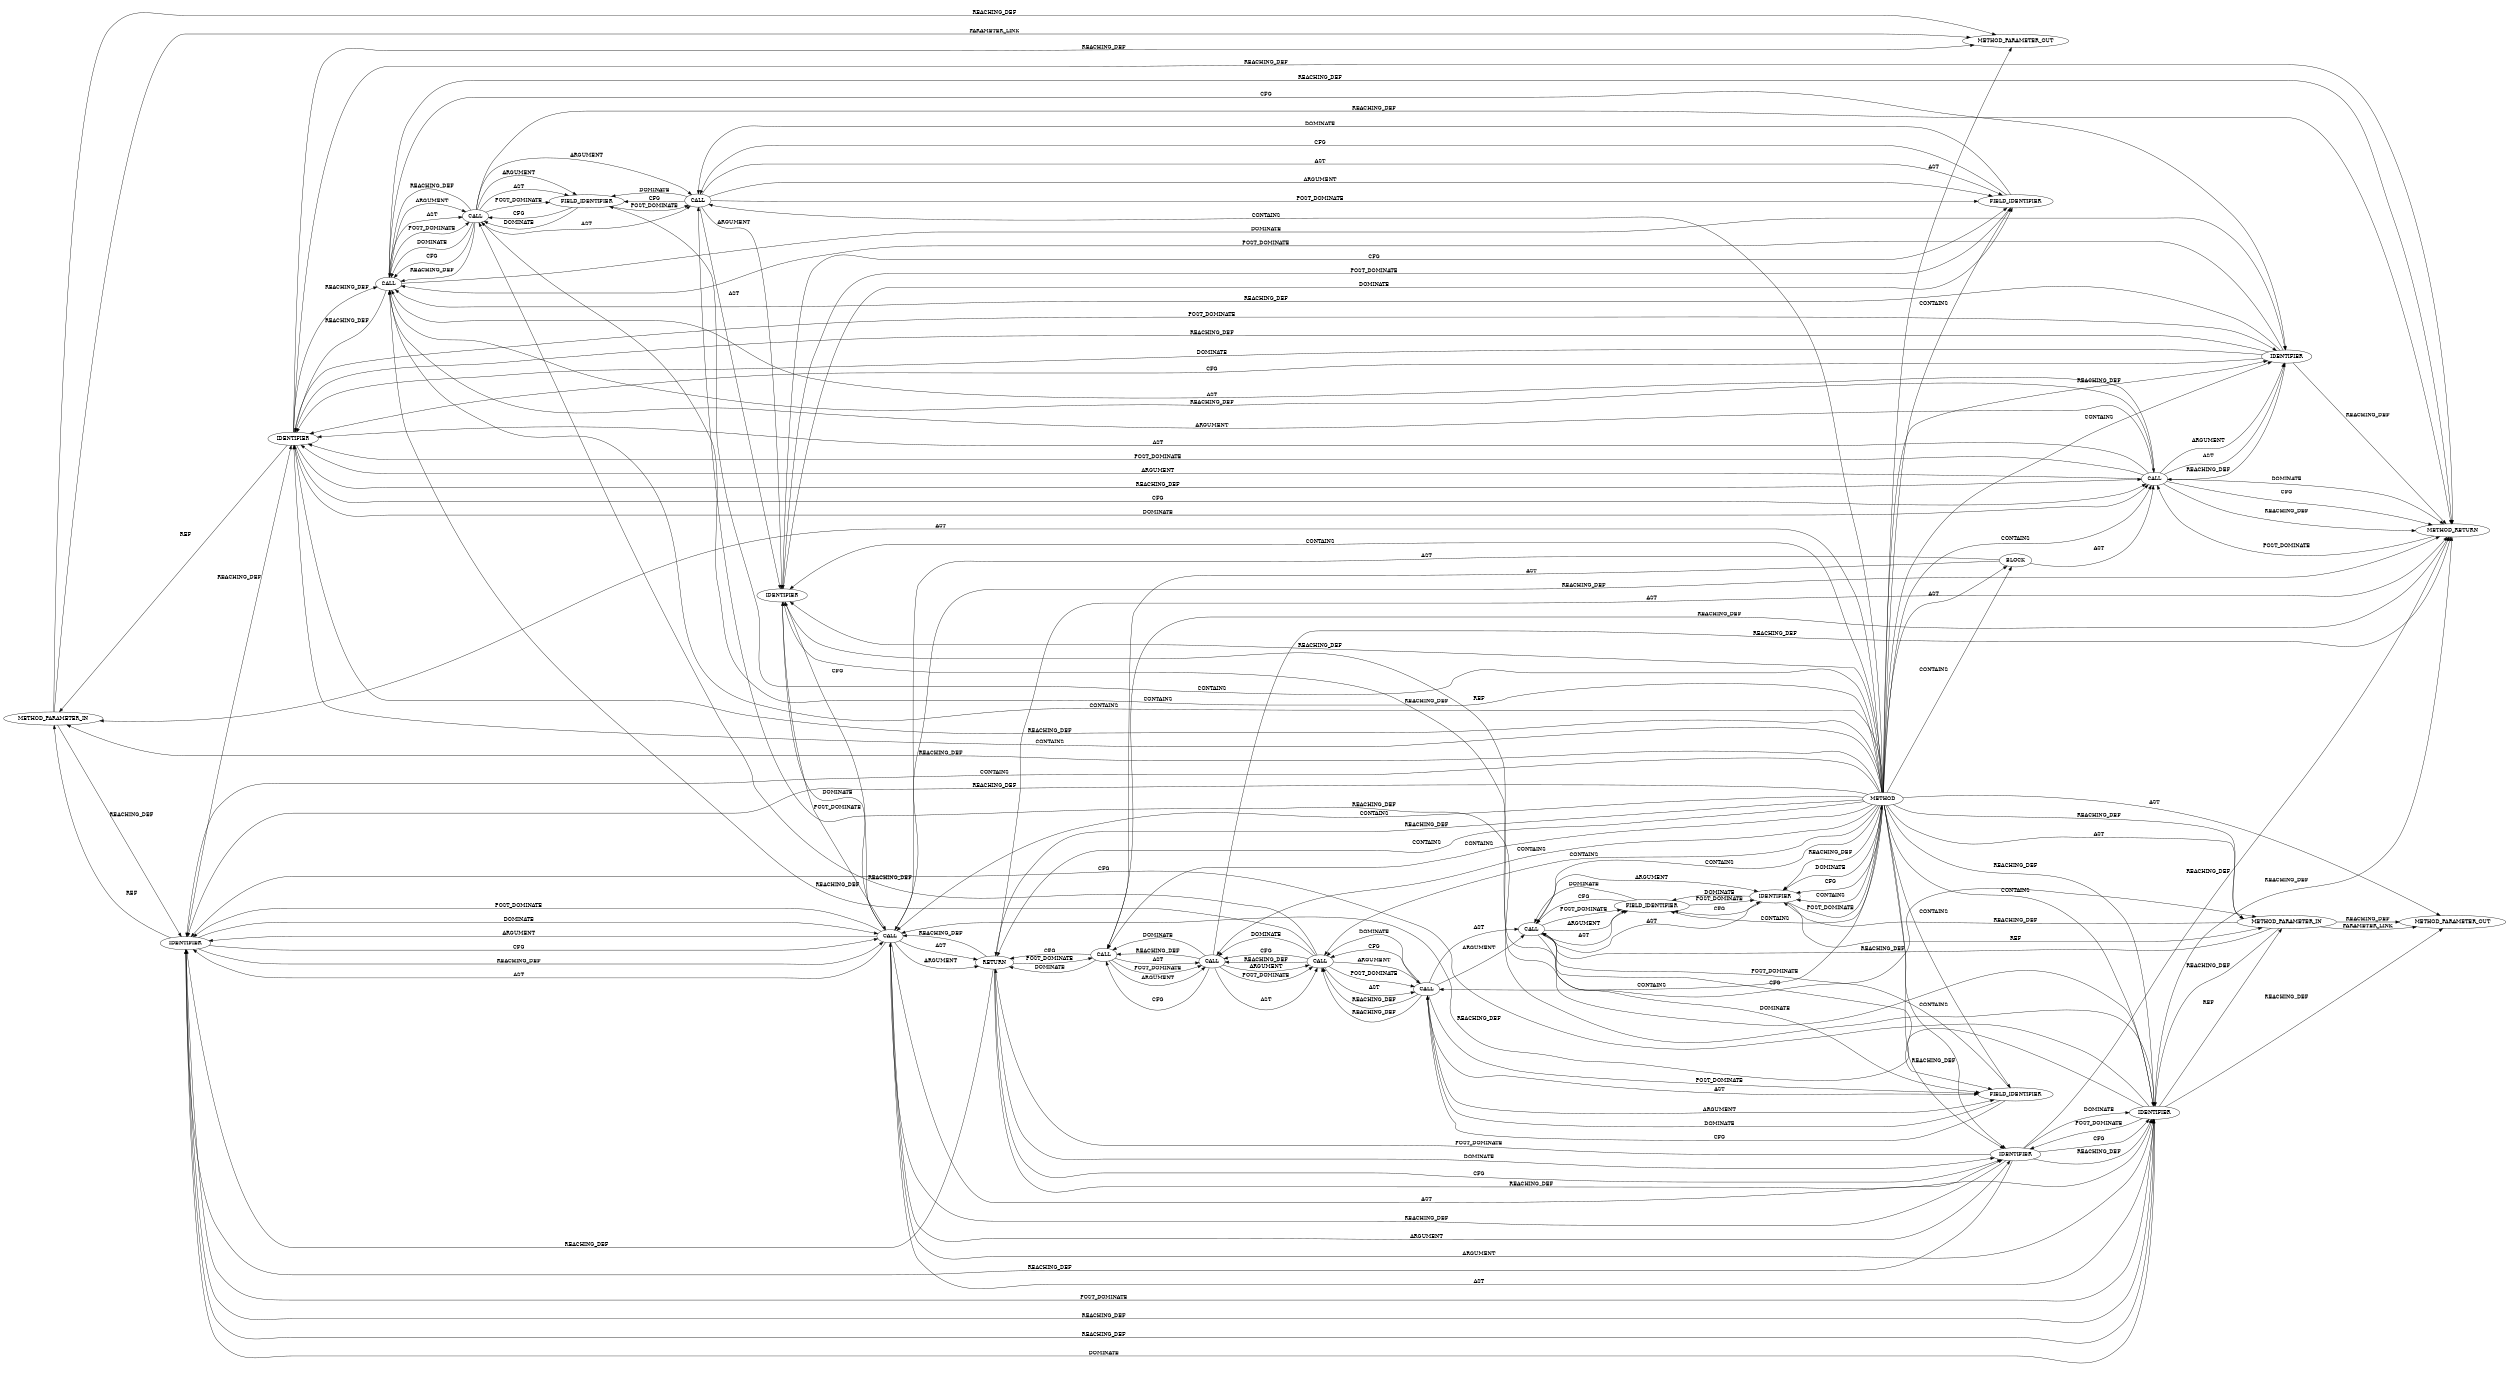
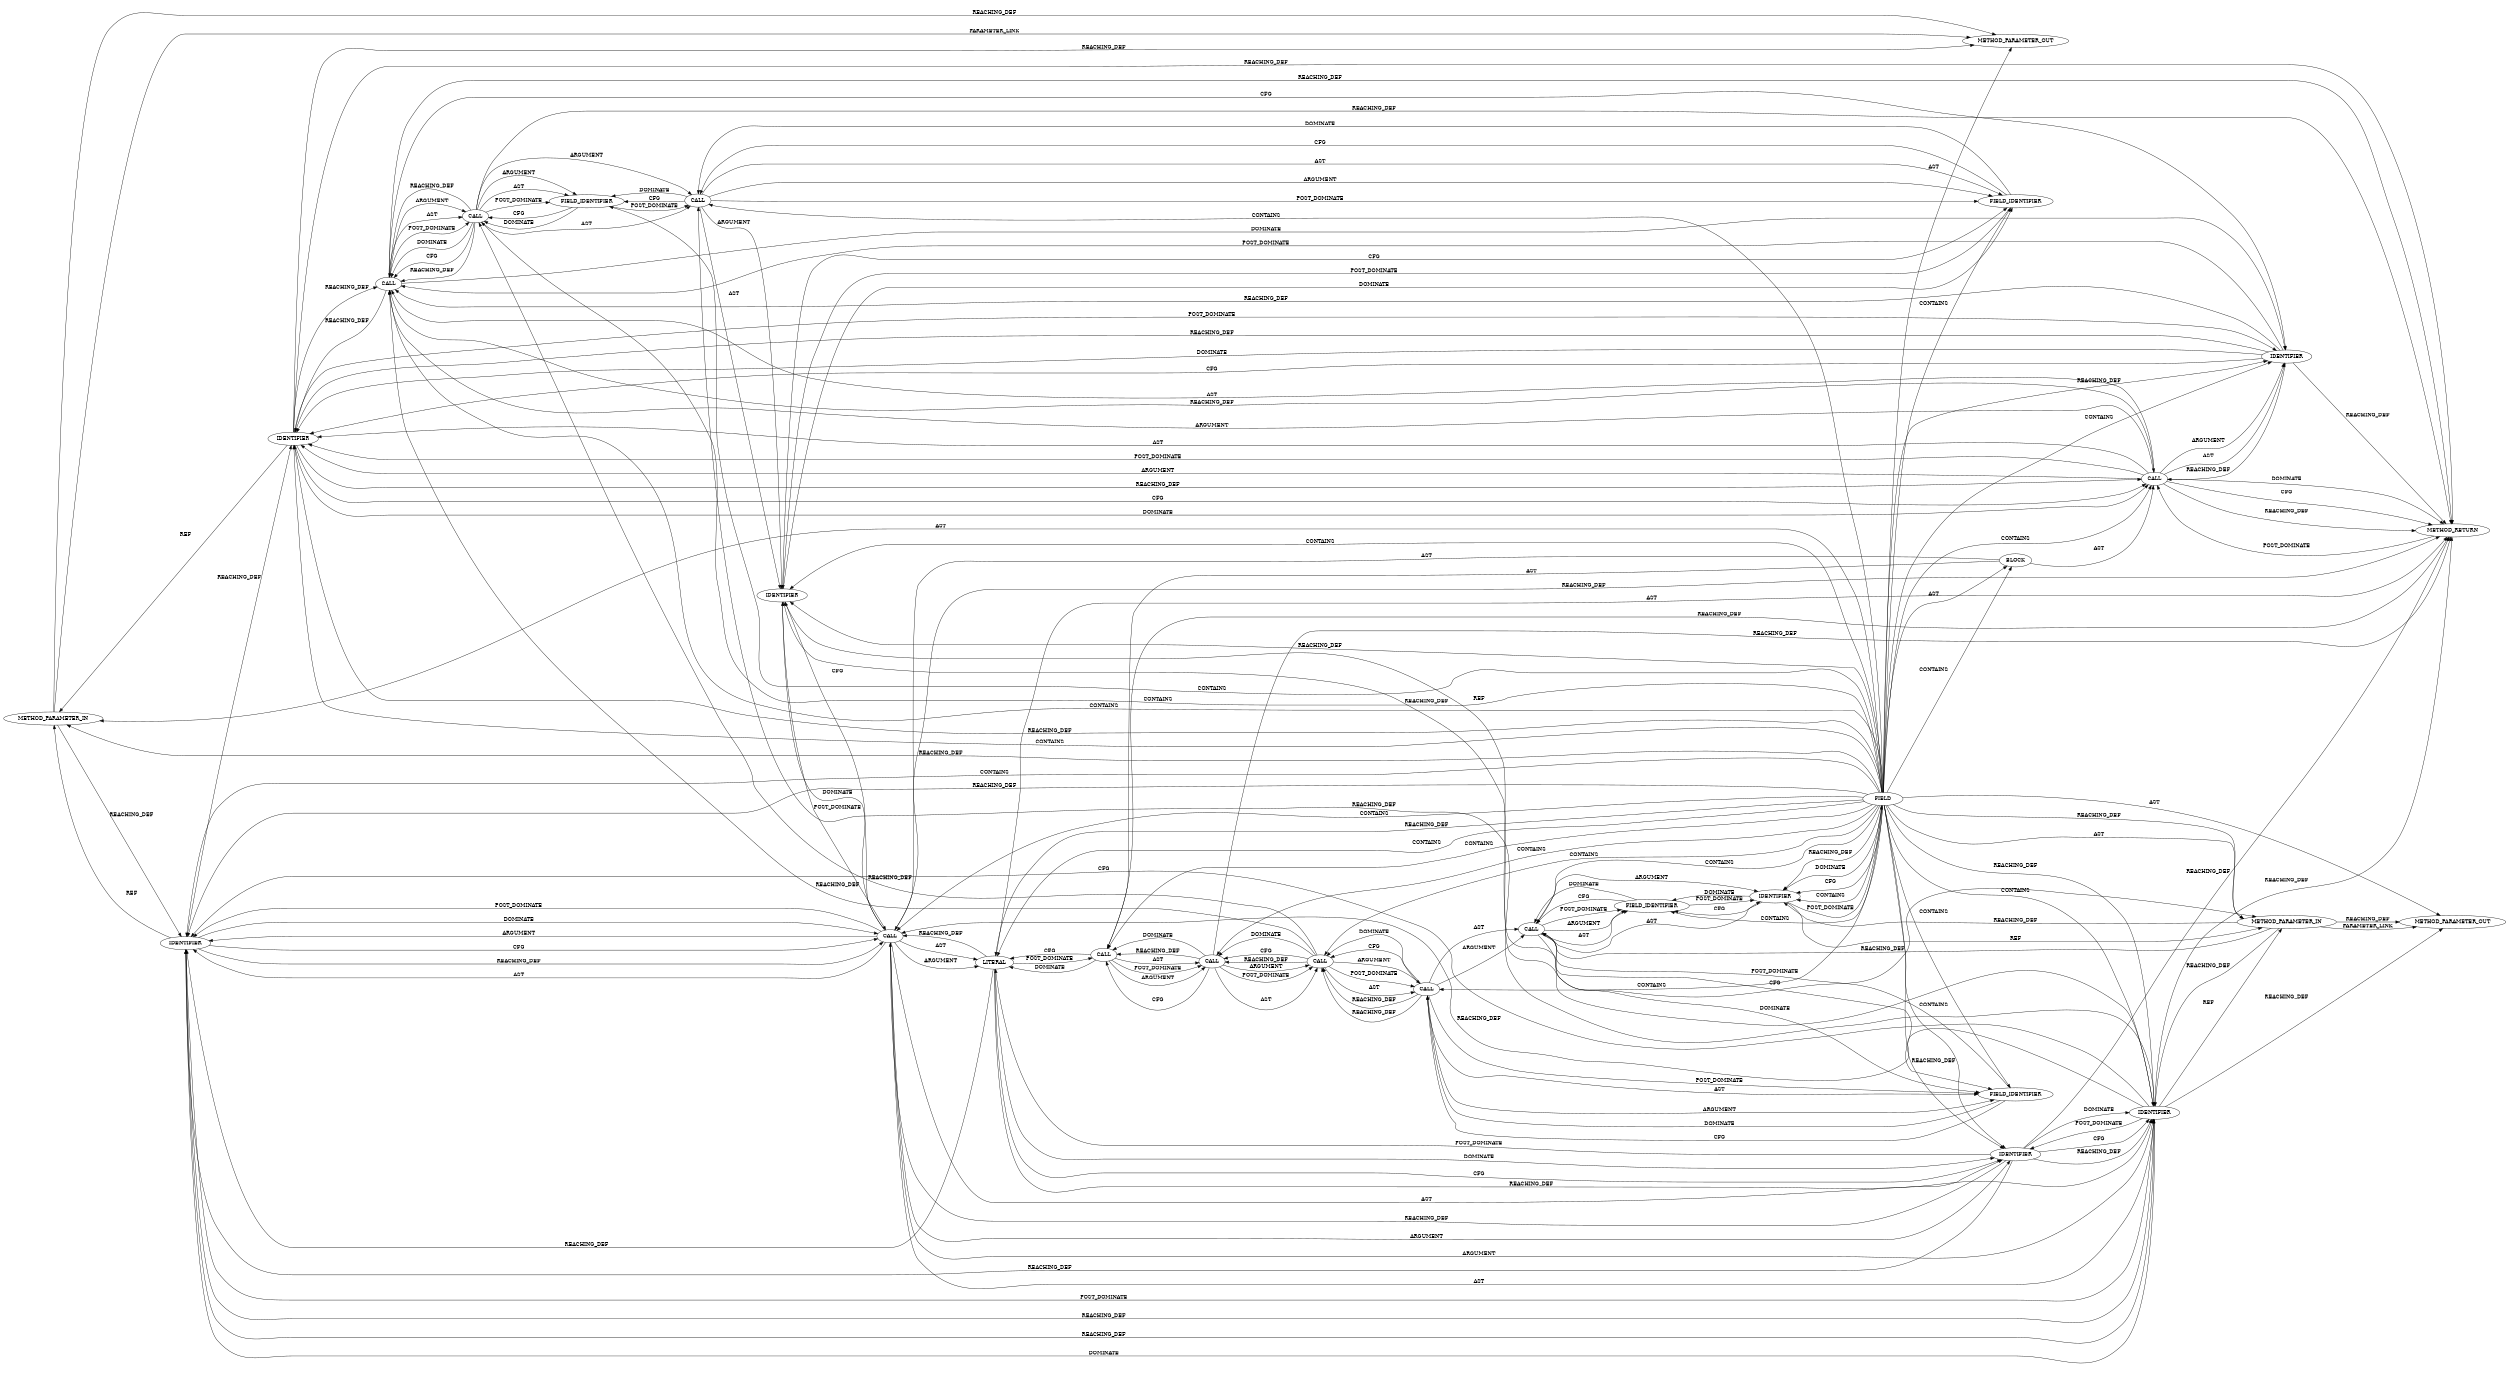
(1883, 799) -> (1883, 799)
(995, 963) -> (995, 963)
